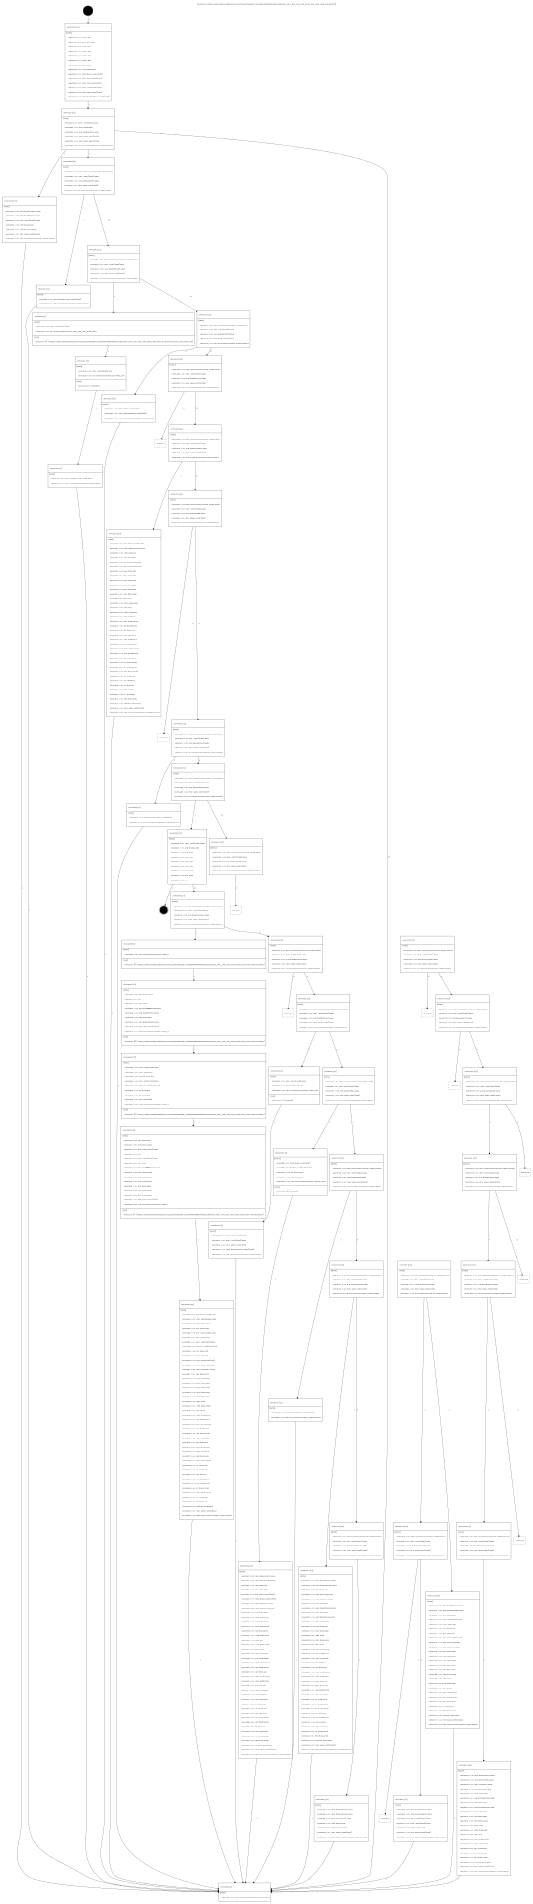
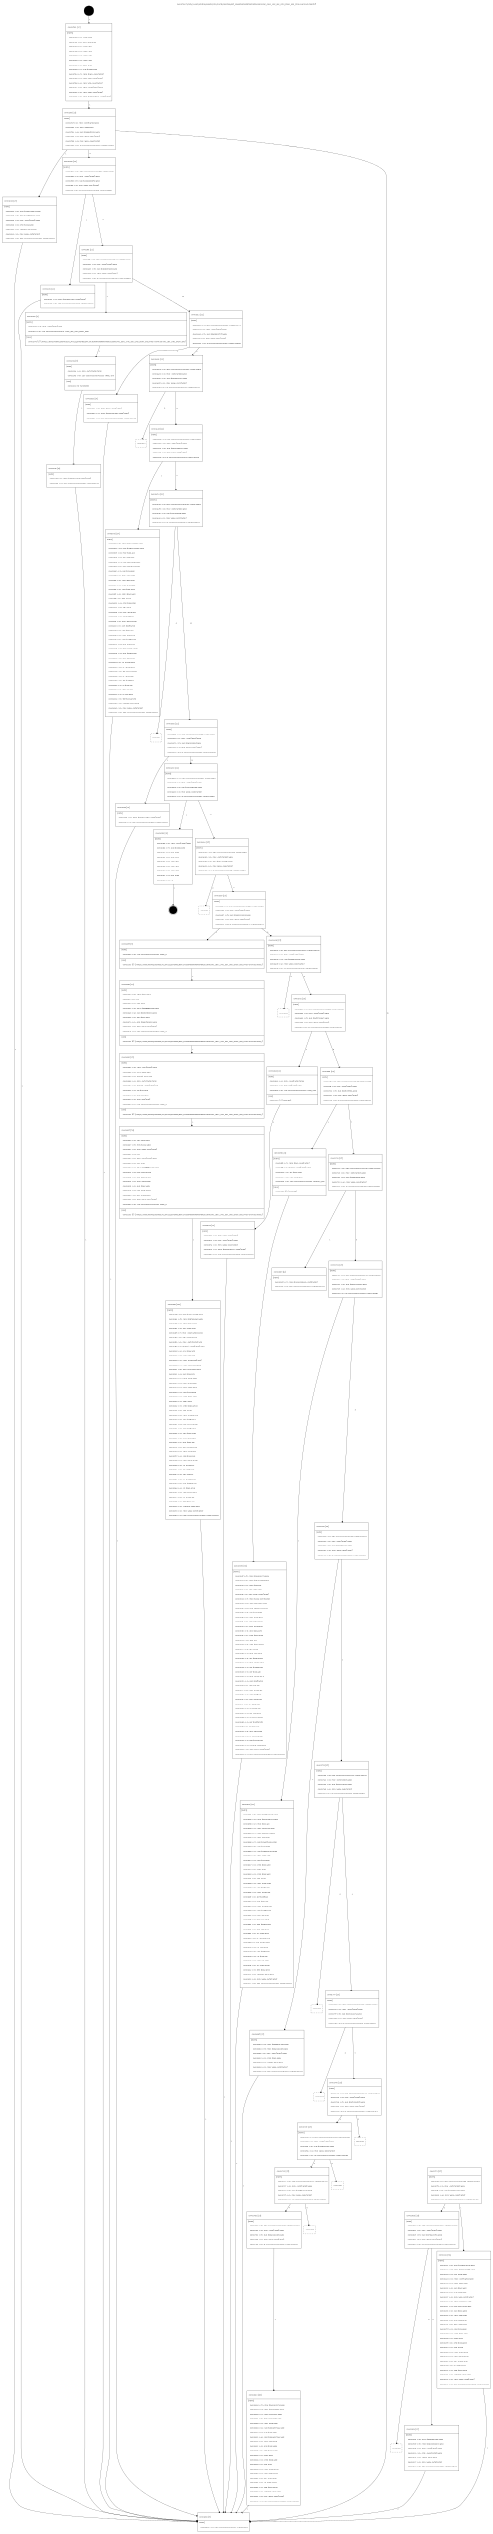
(193, 887) -> (230, 883)
(294, 1655) -> none
none -> (341, 1659)
